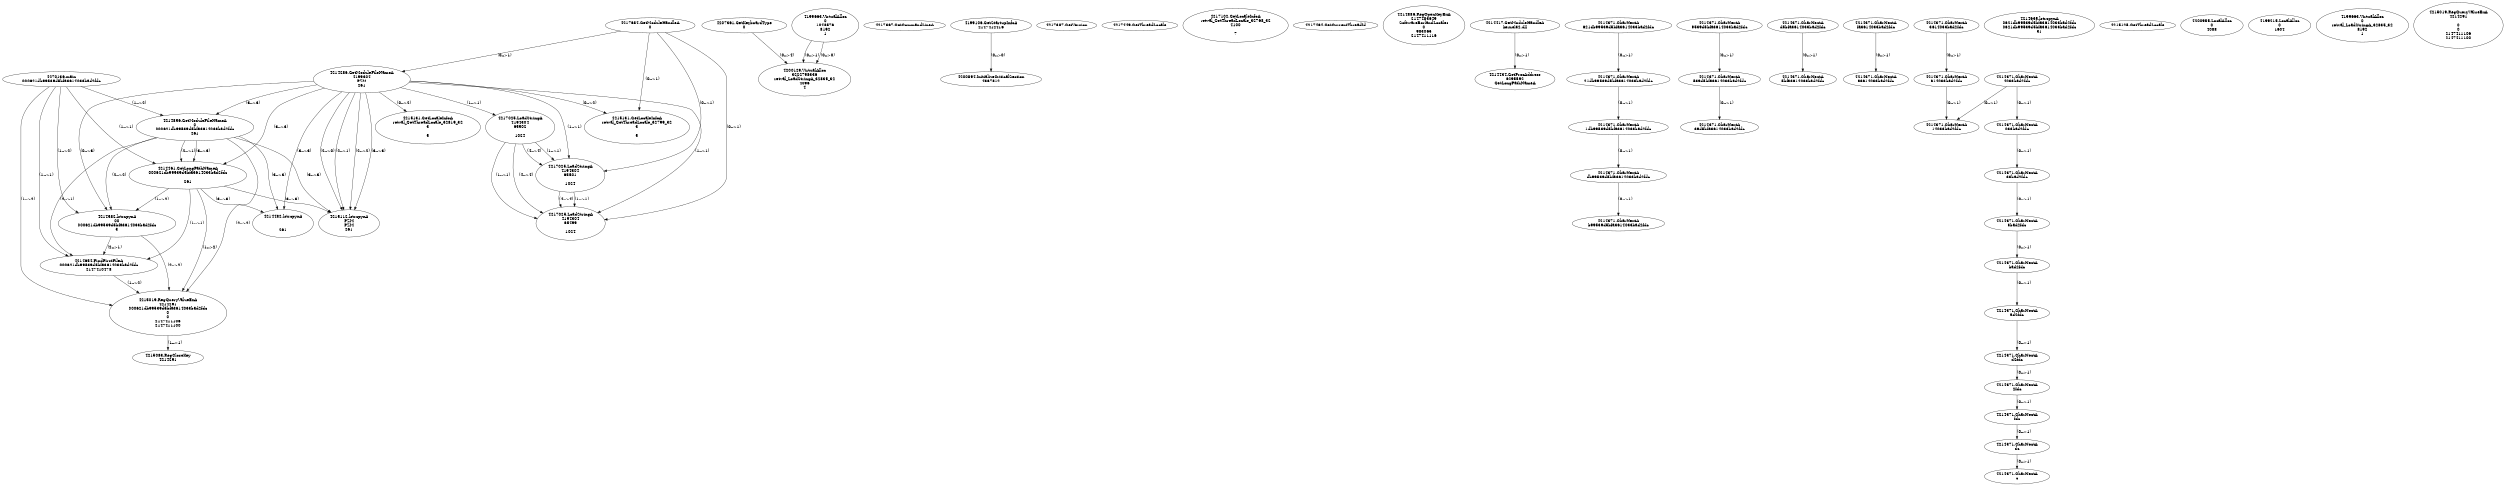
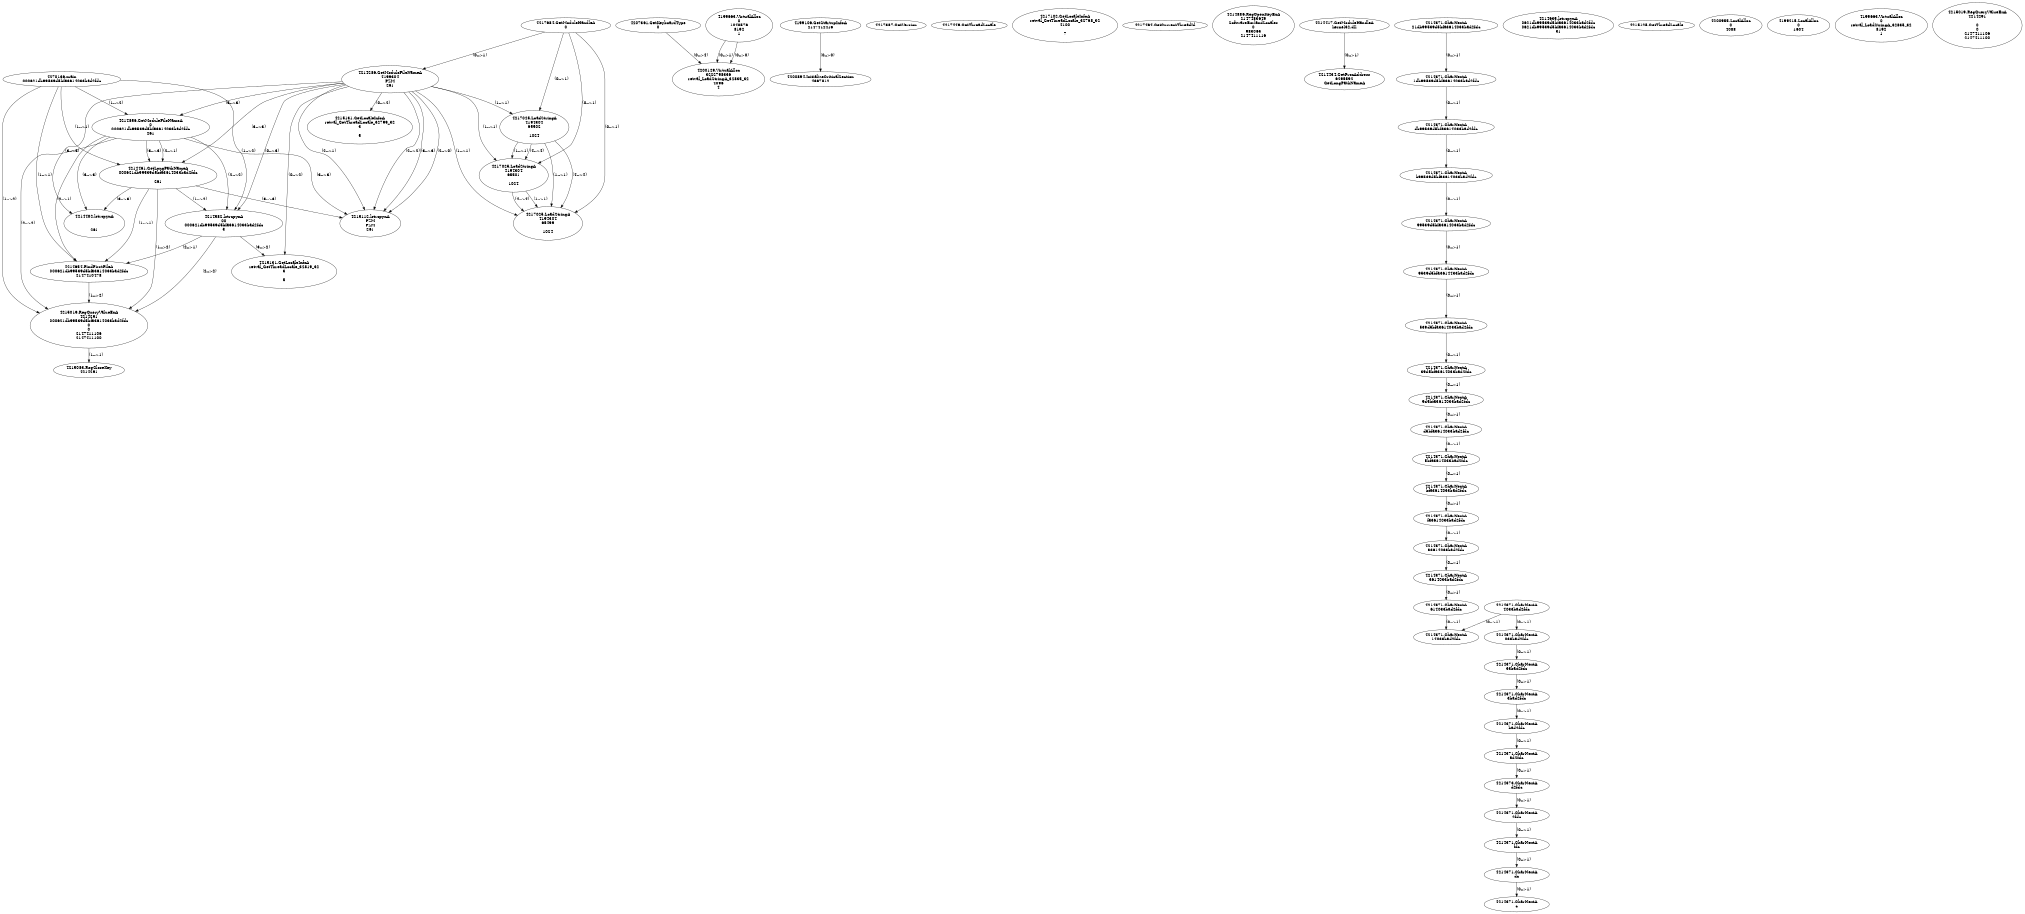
(905, 25) -> none
(1618, 25) -> none
(1720, 25) -> (1446, 272)
(644, 70) -> (552, 70)
none -> (1446, 223)
none -> (251, 245)
(2017, 358) -> (1517, 786)
none -> (1446, 400)
none -> (1446, 489)
none -> (1446, 562)
